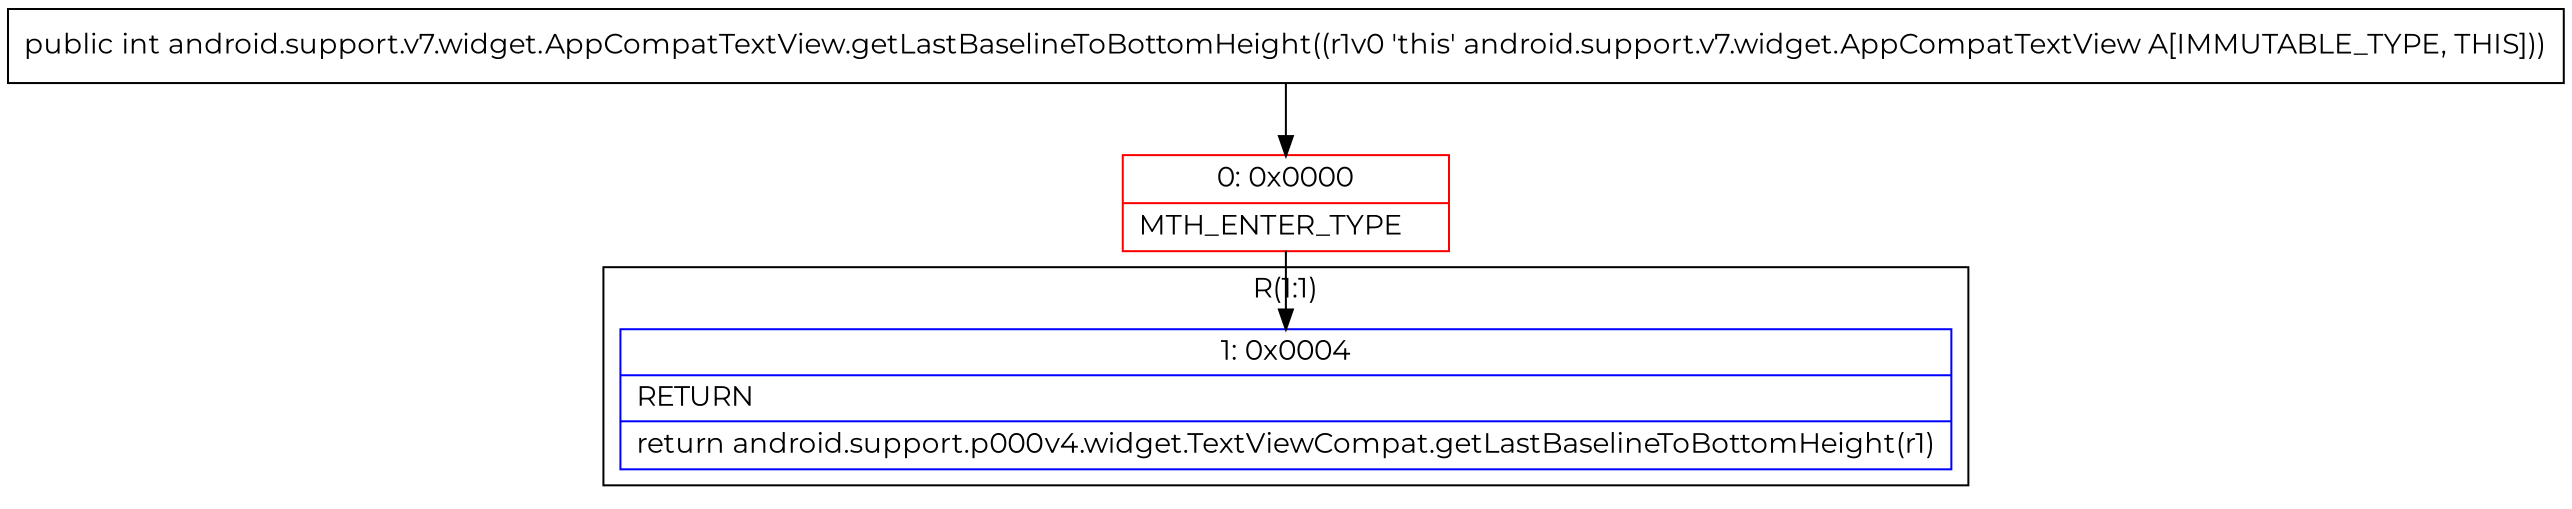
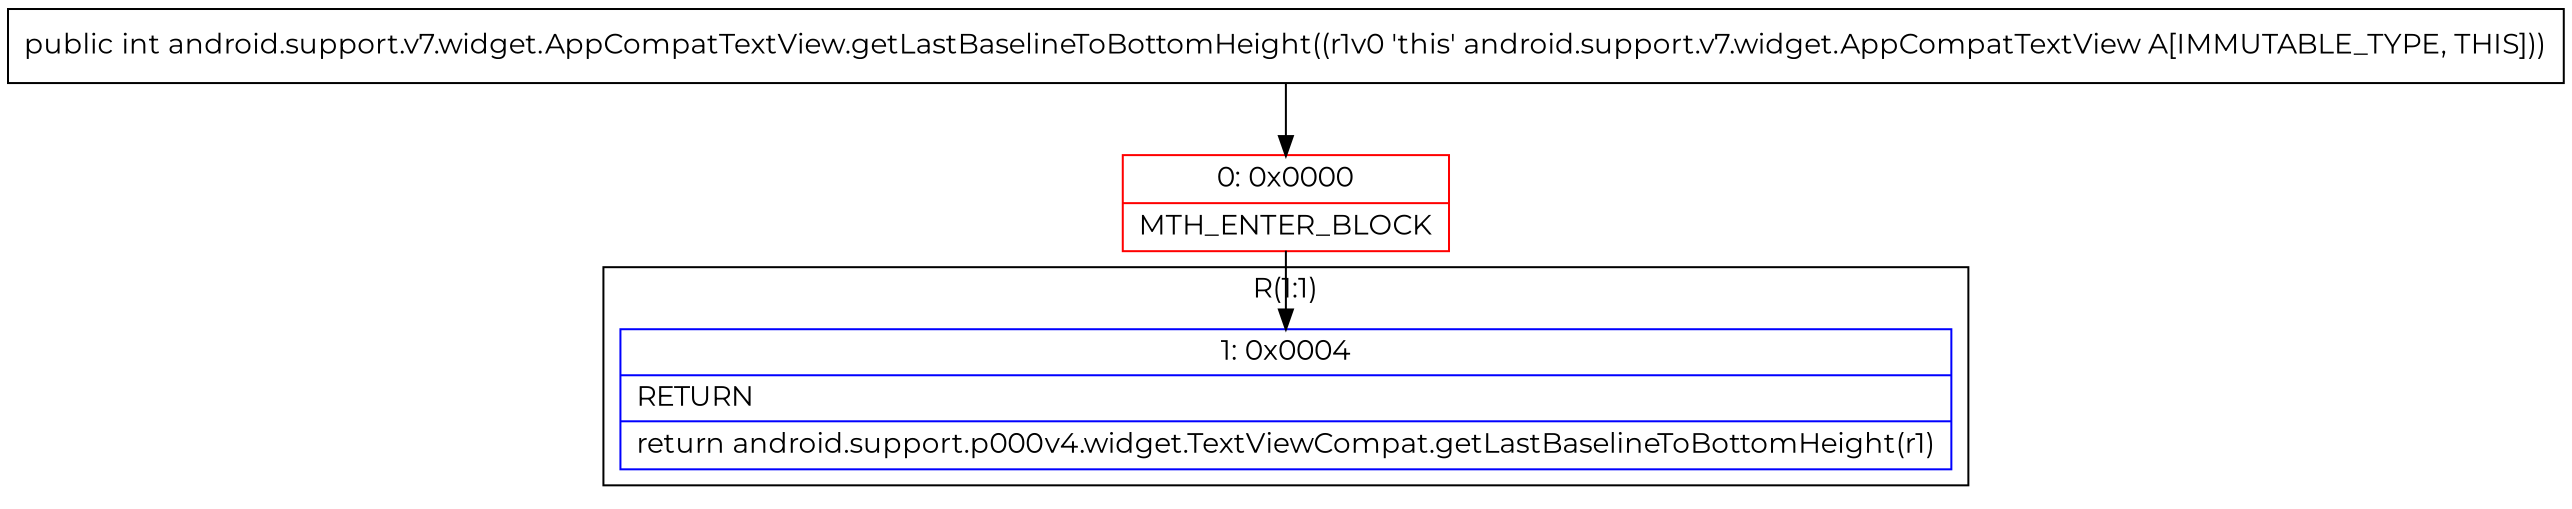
(1271, 226) -> (1286, 226)
